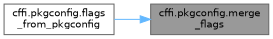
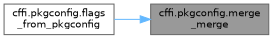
(210, 19) -> (210, 19)
